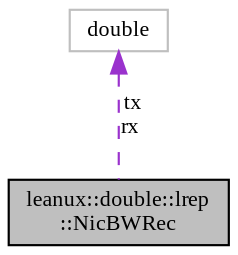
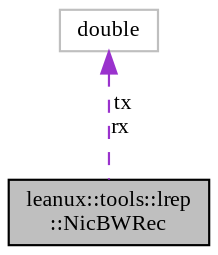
(119, 212) -> (109, 212)
